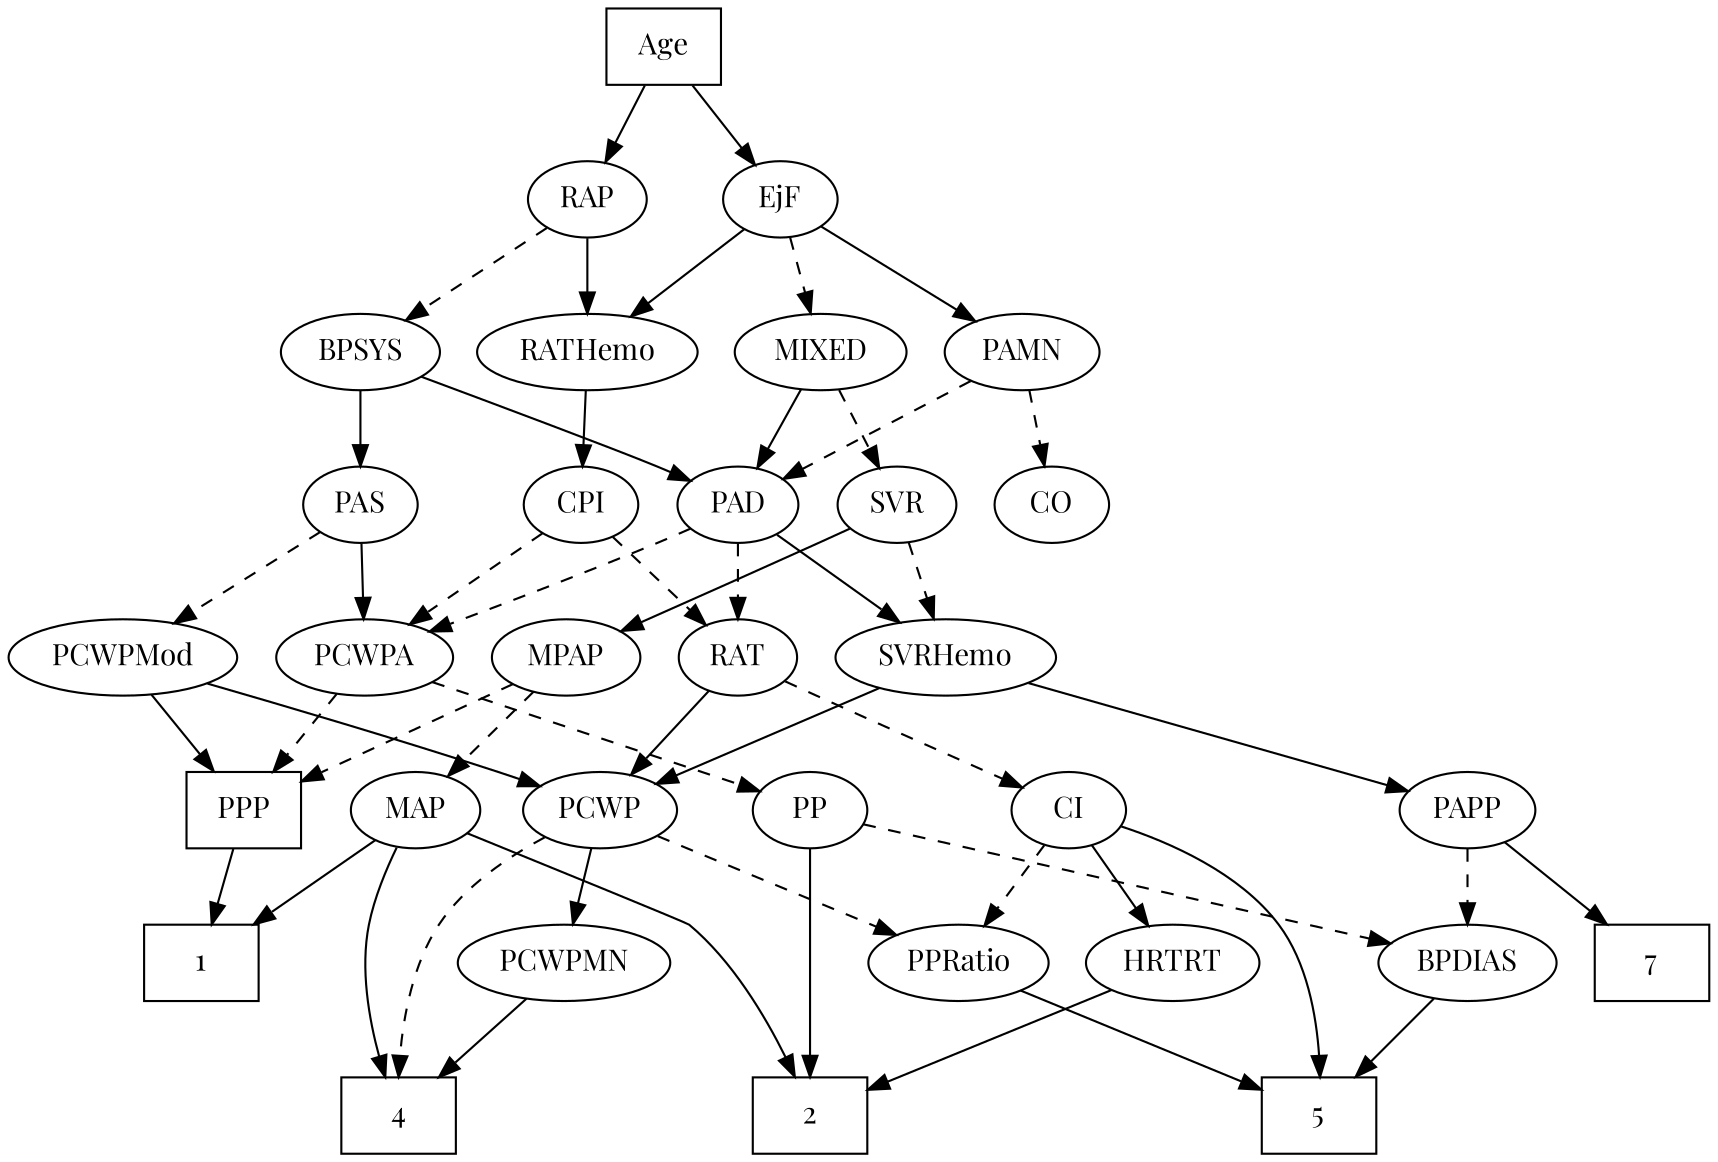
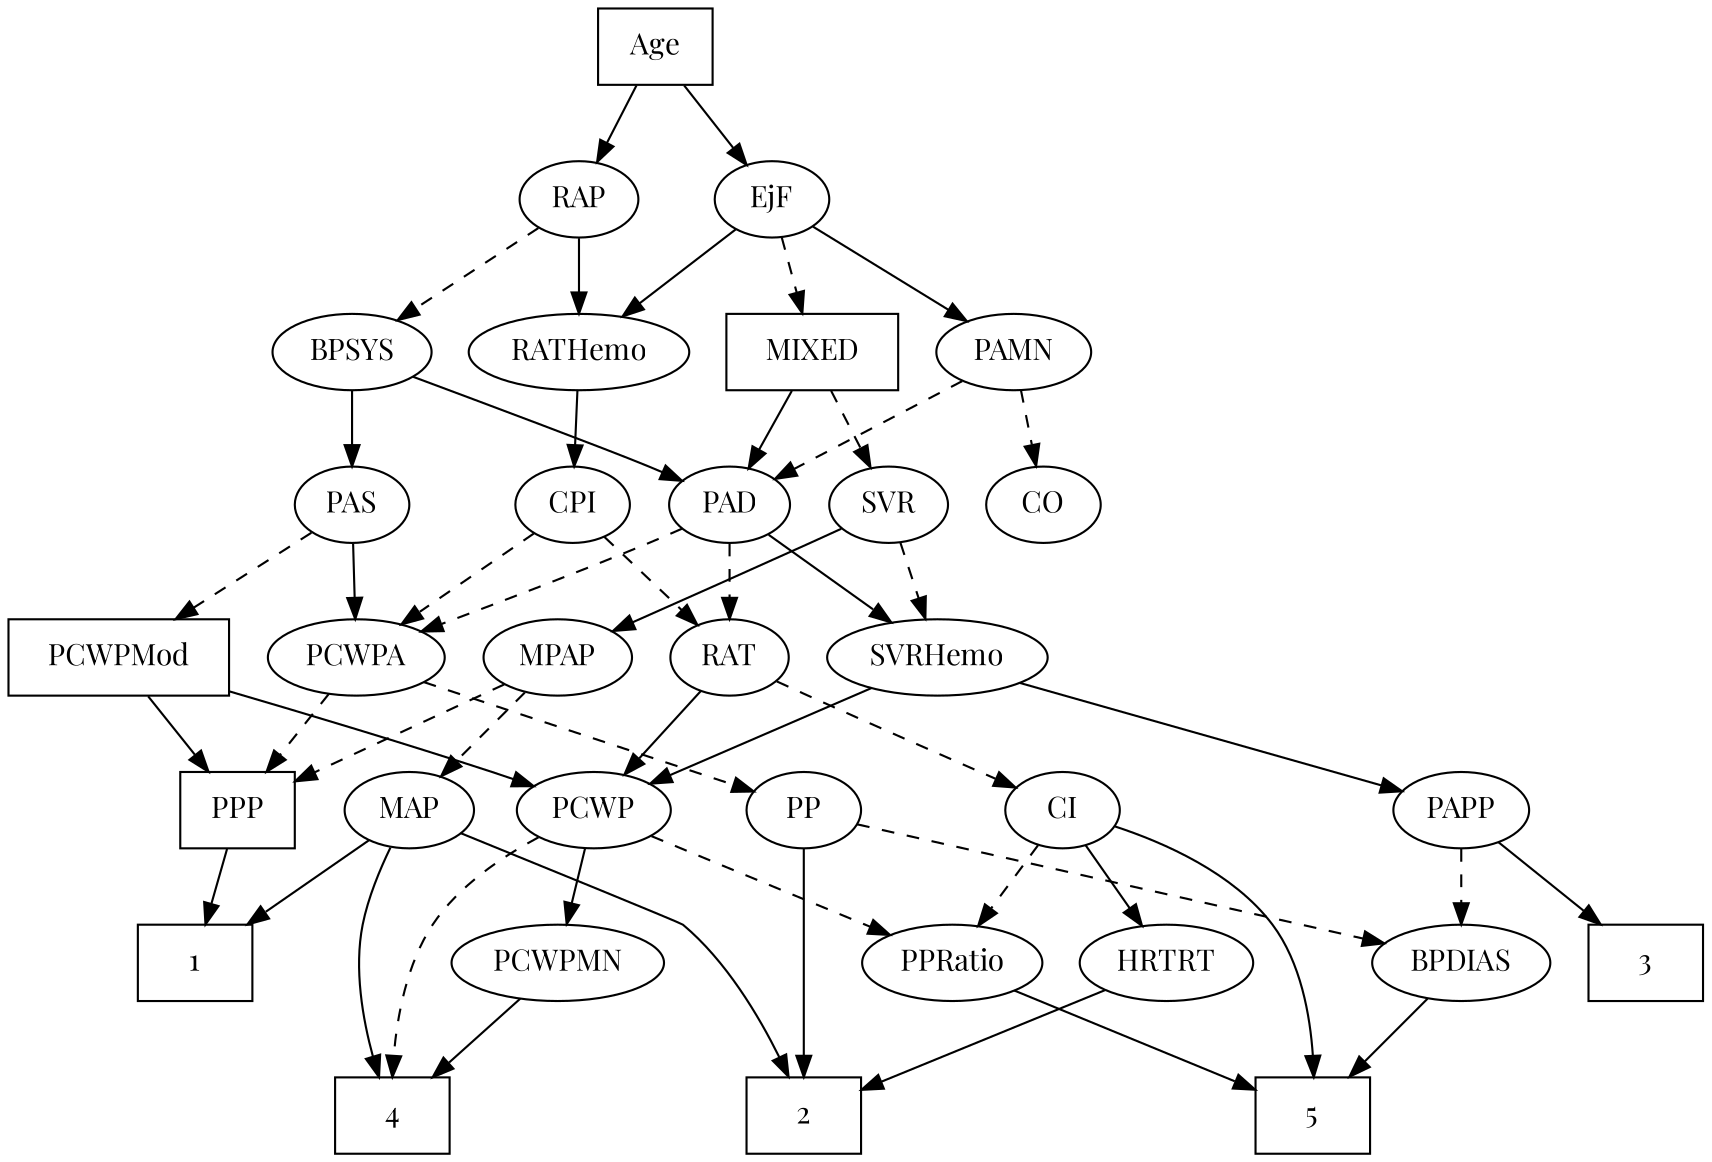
(821, 352) -> (812, 352)
(123, 657) -> (119, 657)
(1652, 963) -> (1646, 963)
